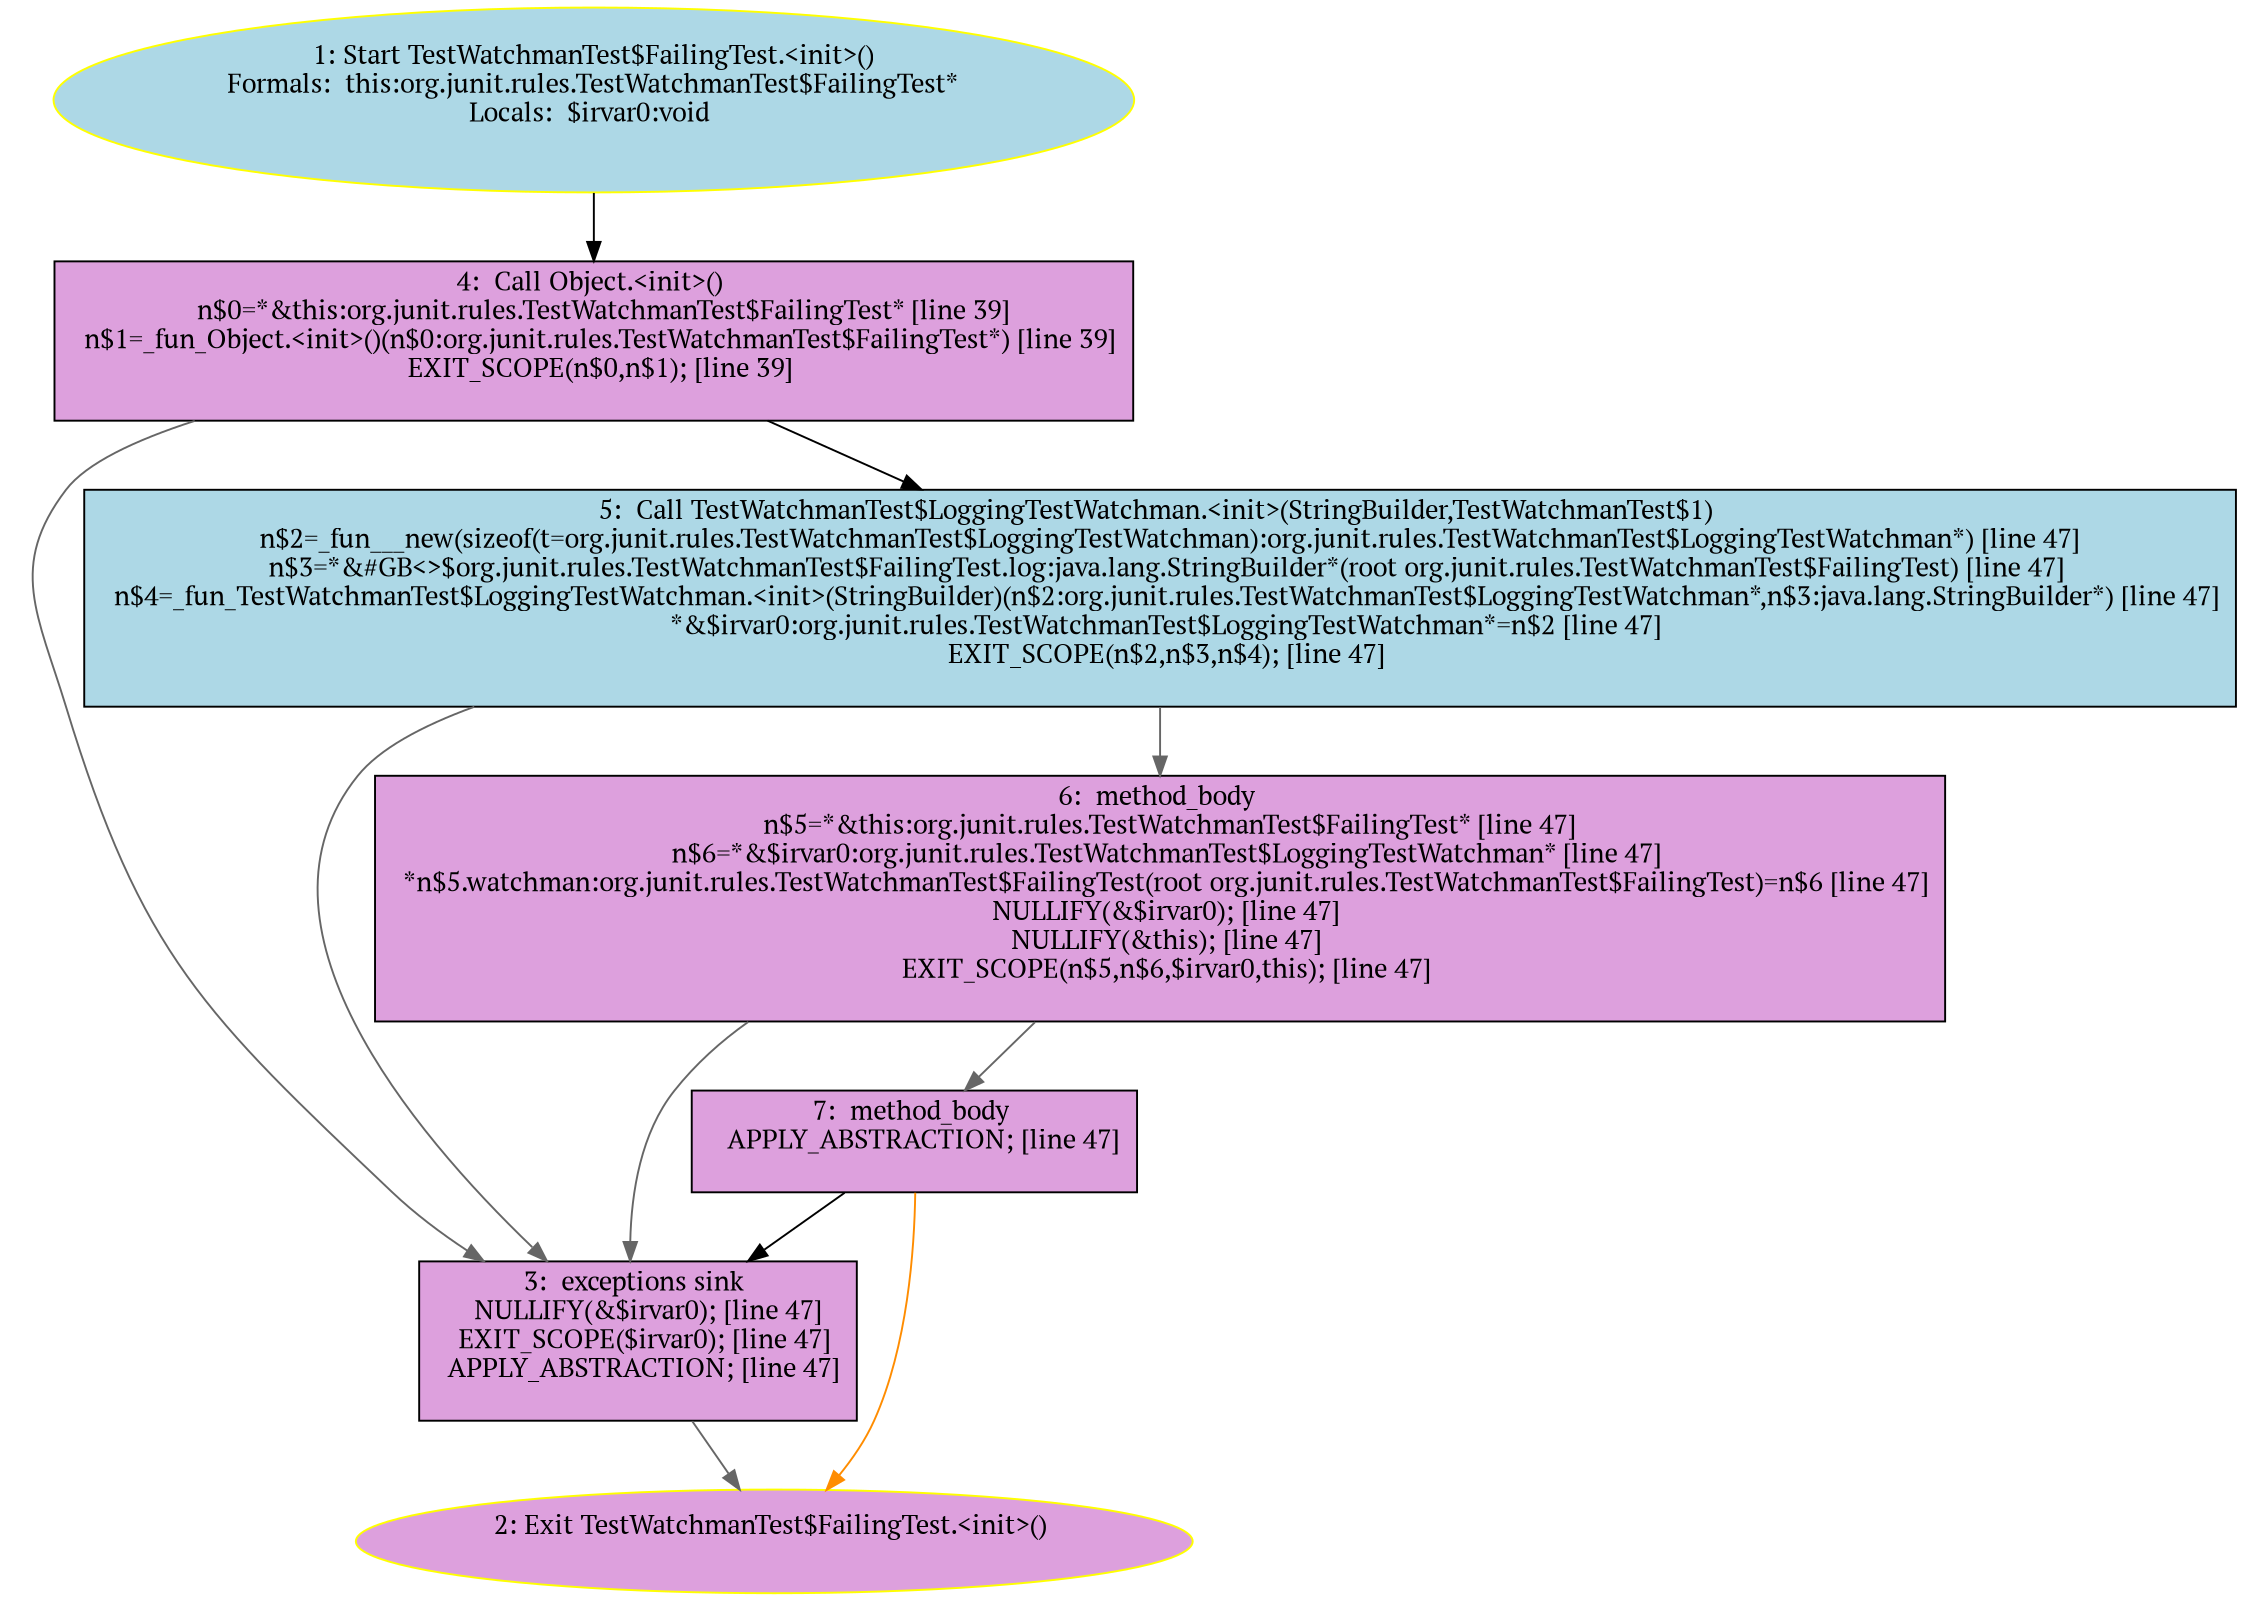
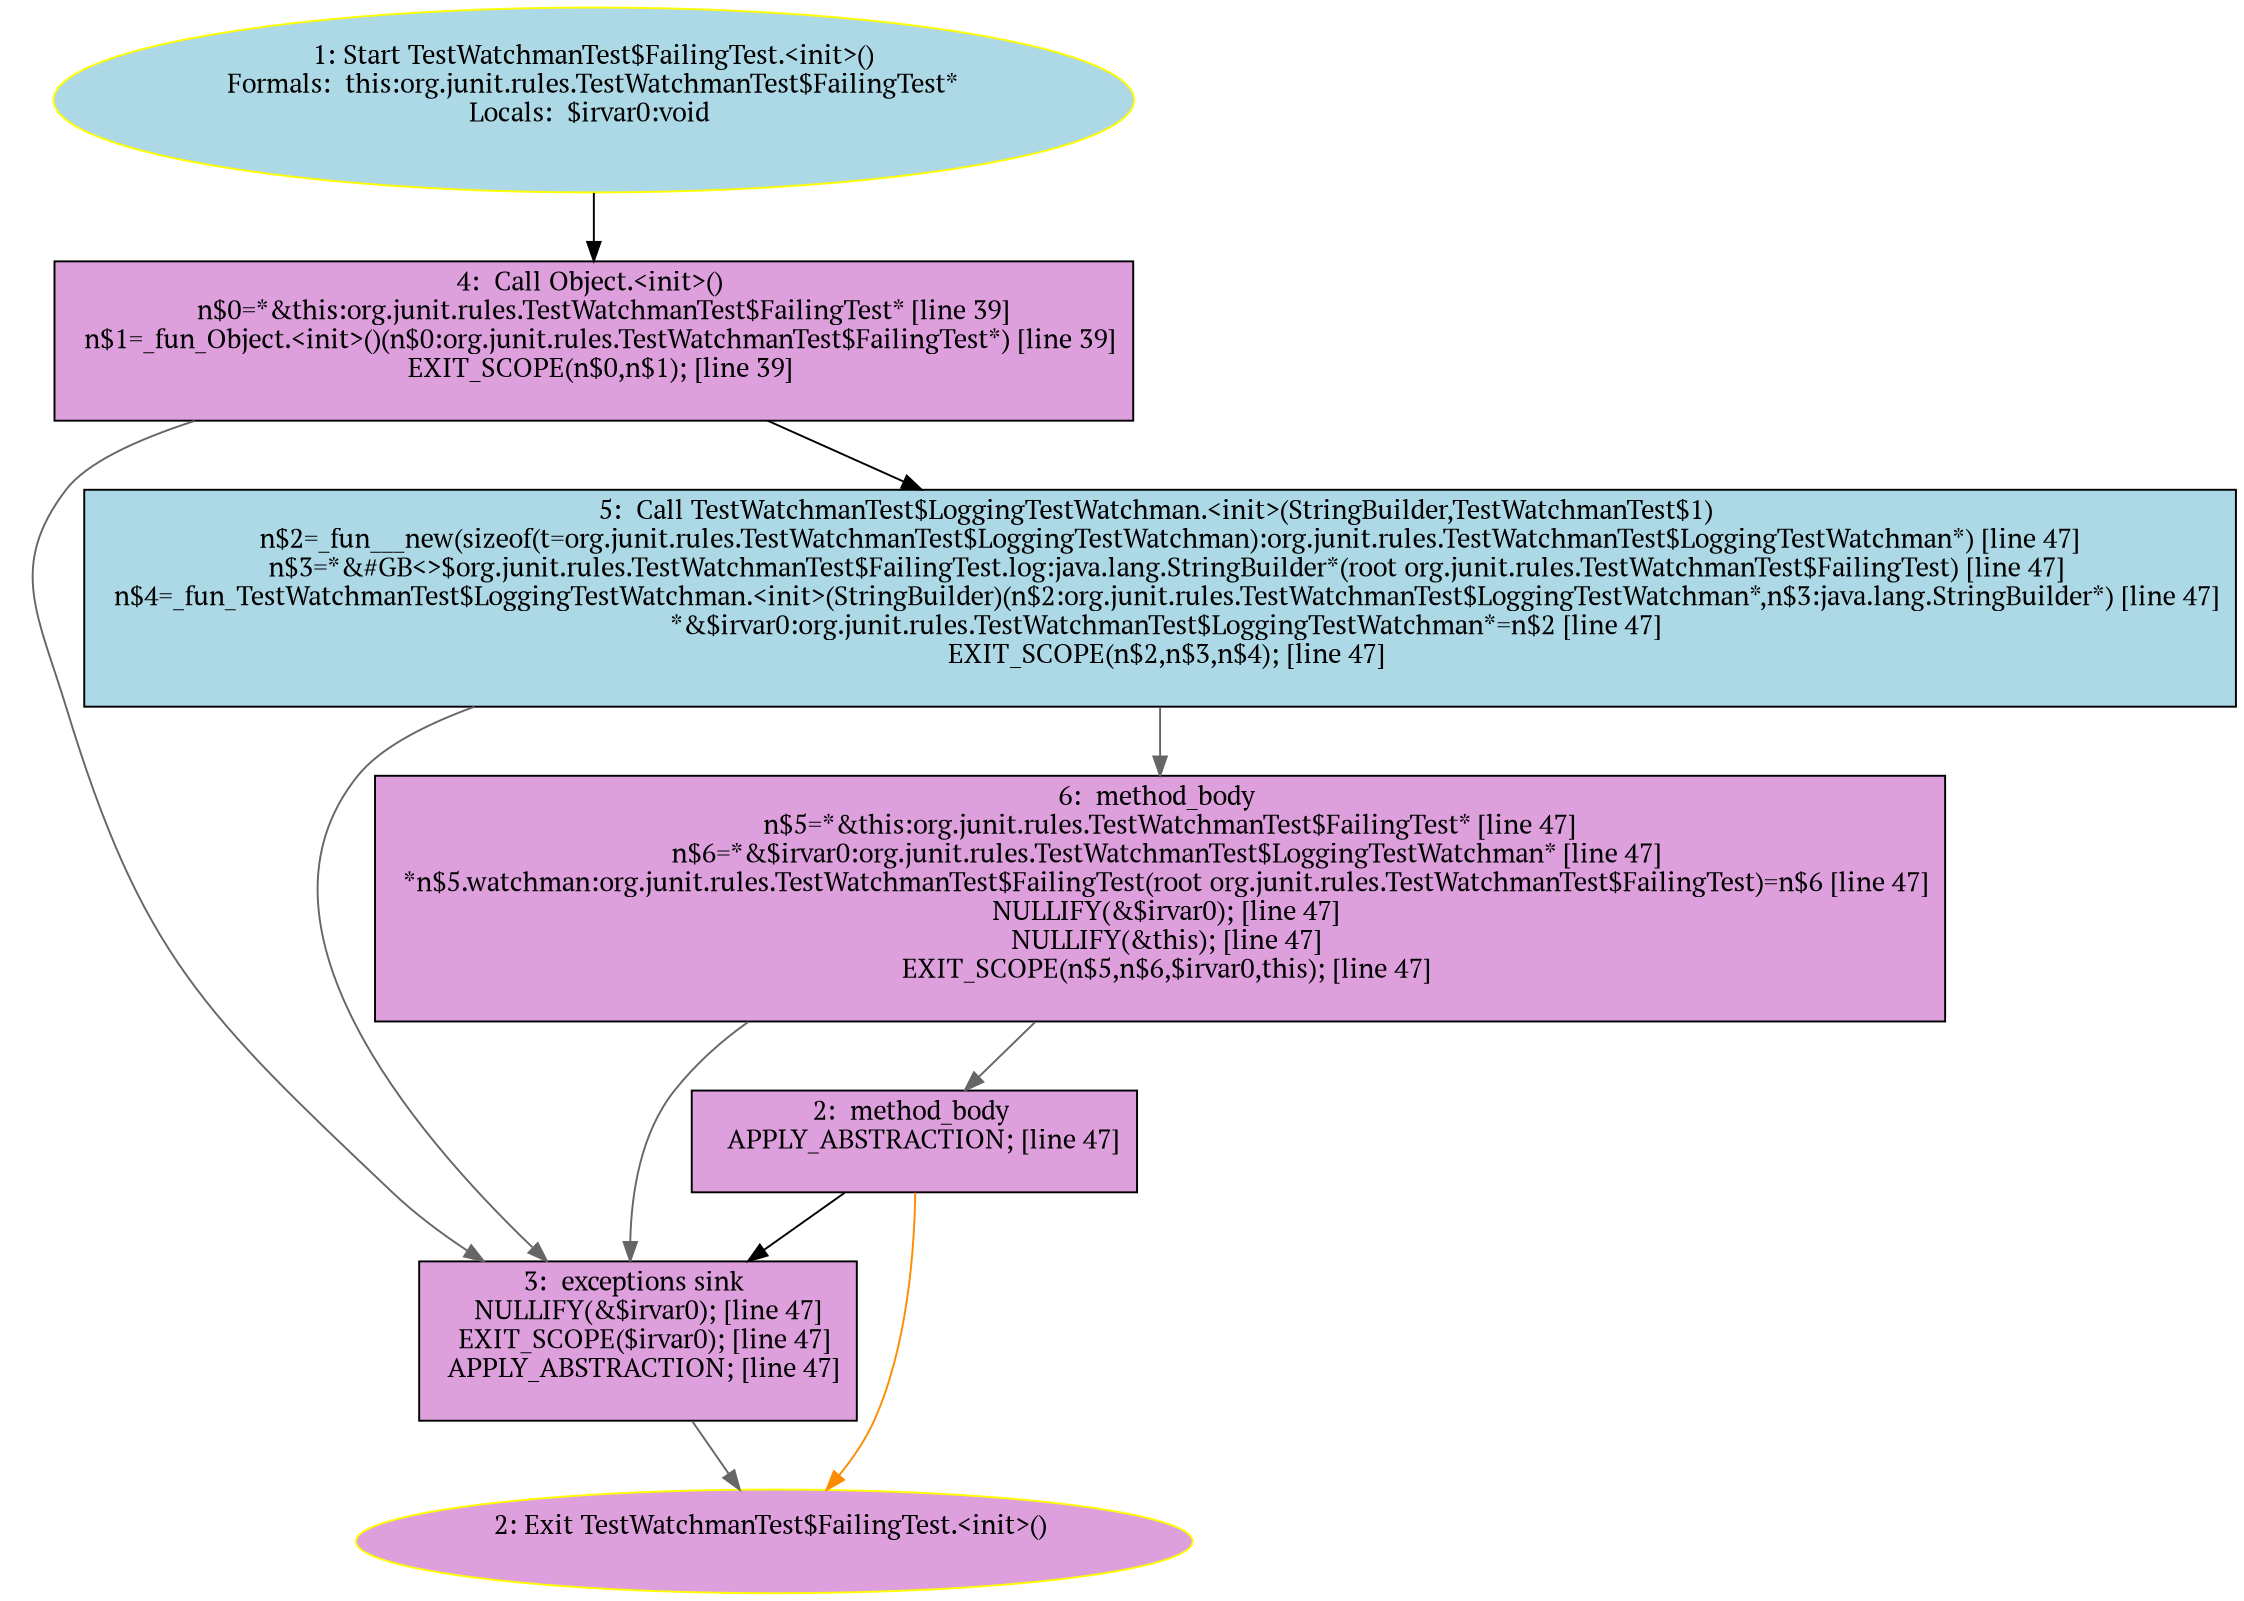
(914, 1141) -> (914, 1141)
